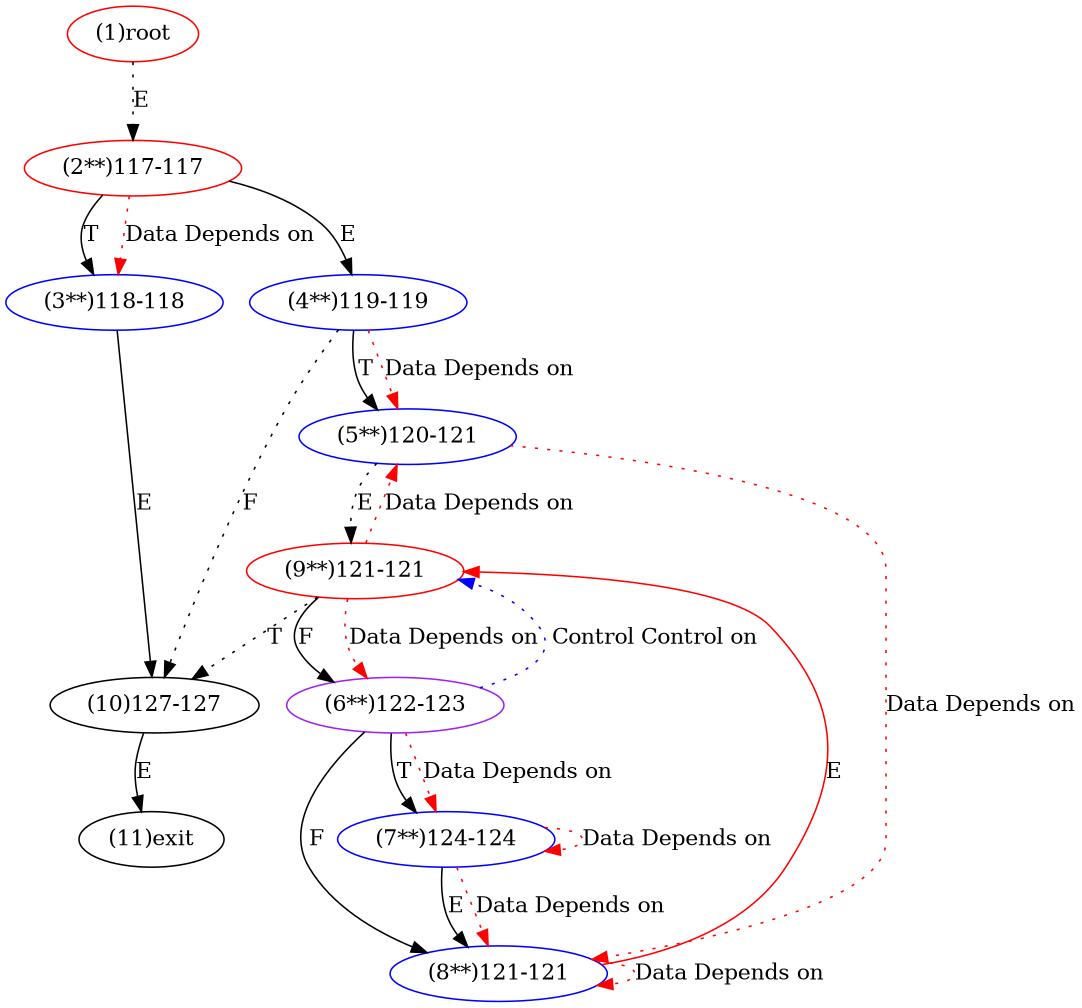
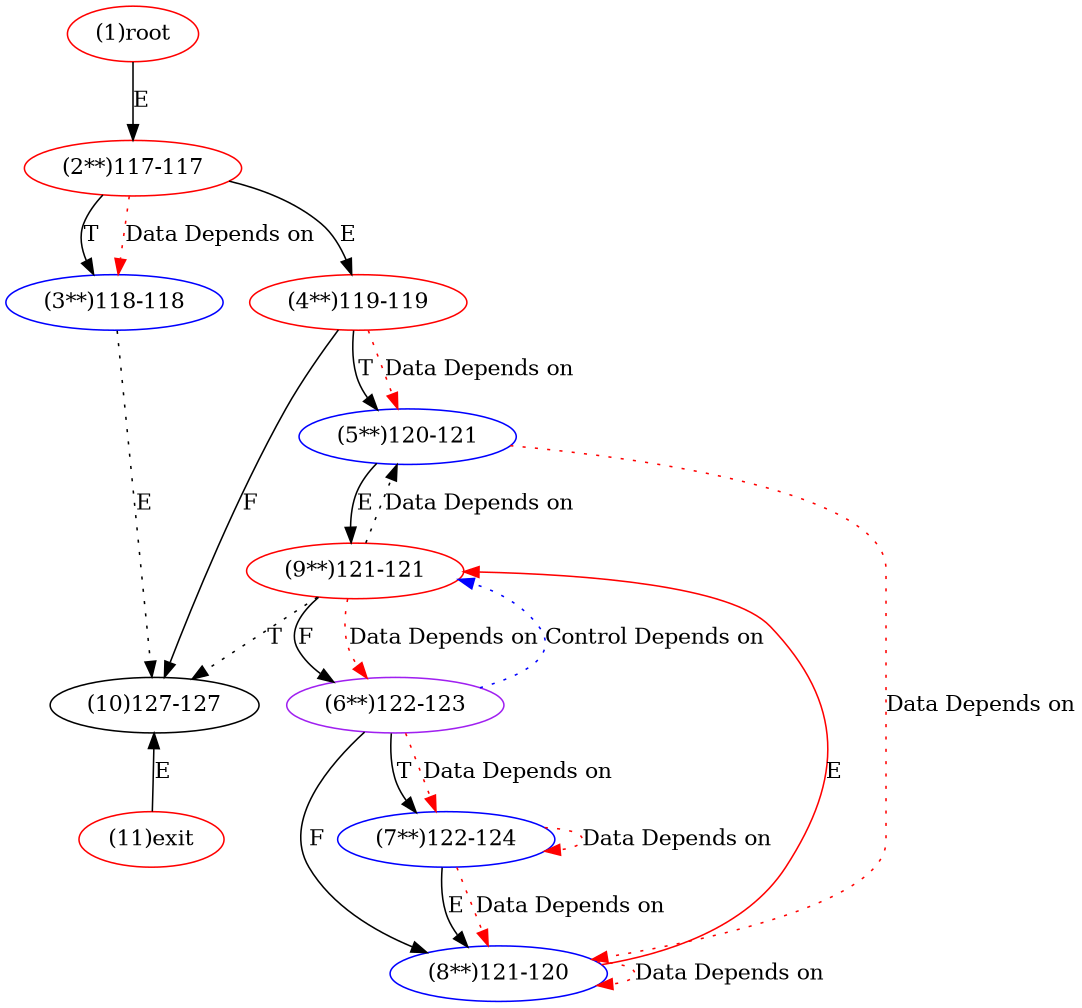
(133, 93) -> (133, 93)
(358, 302) -> (358, 302)
(244, 491) -> (244, 491)
(357, 492) -> (357, 492)
(134, 496) -> (134, 496)
(378, 511) -> (378, 511)
(655, 638) -> (655, 638)
(136, 764) -> (153, 780)
(152, 839) -> (152, 839)
(446, 839) -> (446, 839)
(499, 974) -> (499, 974)
